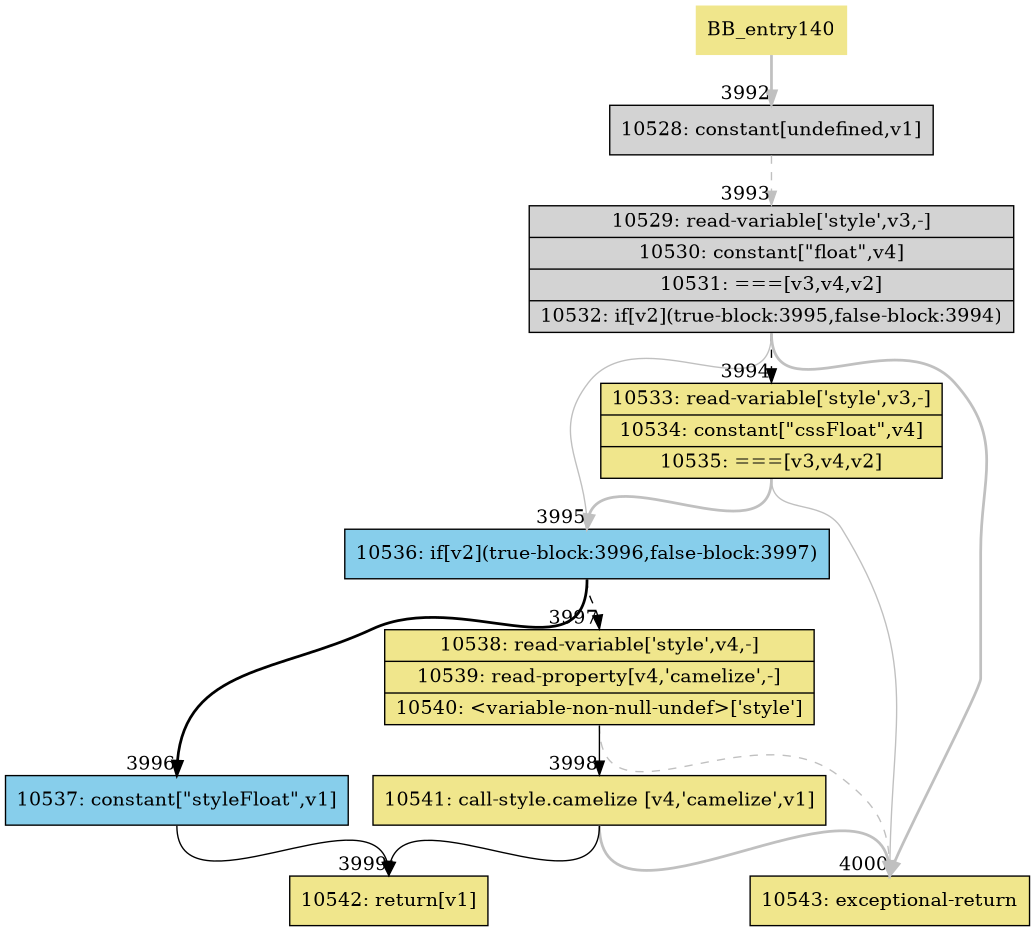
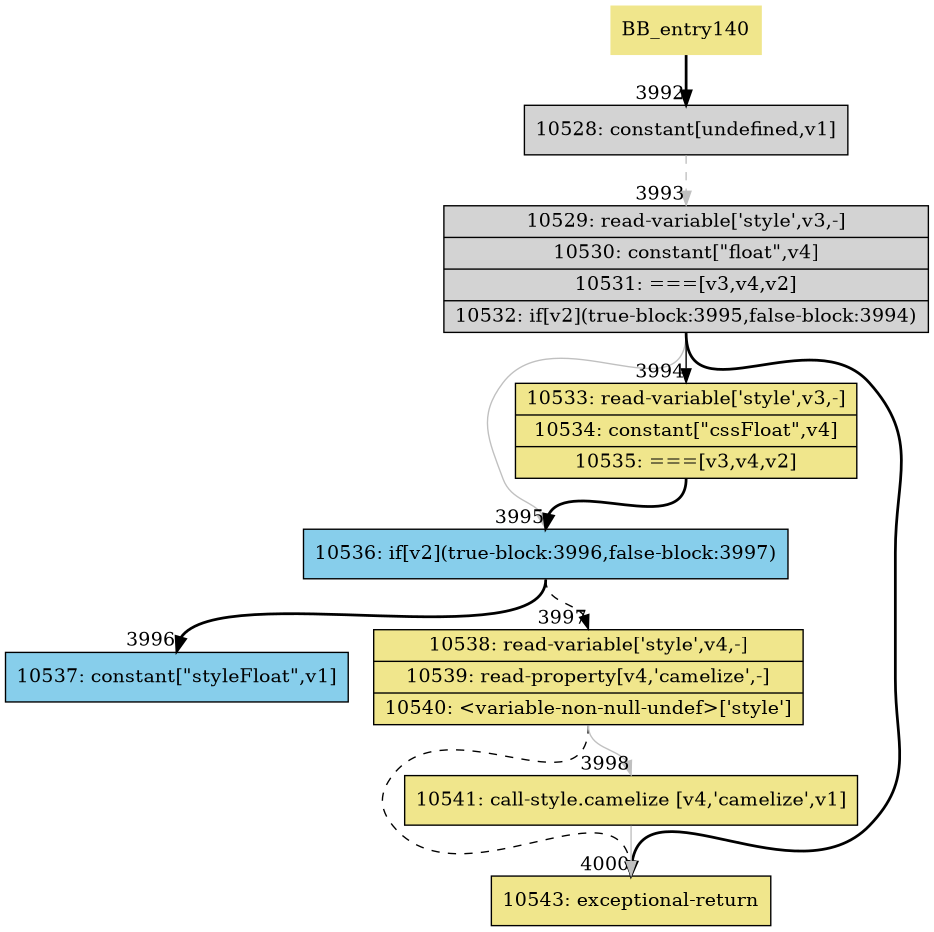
(771, 73) -> (686, 73)
(771, 351) -> (686, 351)
(686, 505) -> (623, 505)
(982, 522) -> (895, 628)
(890, 644) -> none
(599, 743) -> (603, 747)
(758, 755) -> (387, 817)
(738, 852) -> (631, 844)
(389, 901) -> none
